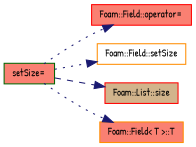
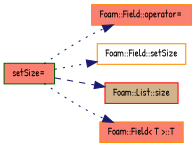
(142, 15) -> (142, 15)
